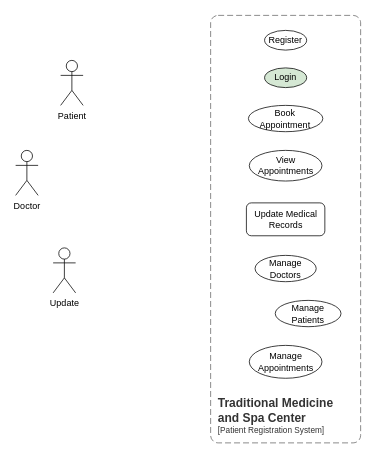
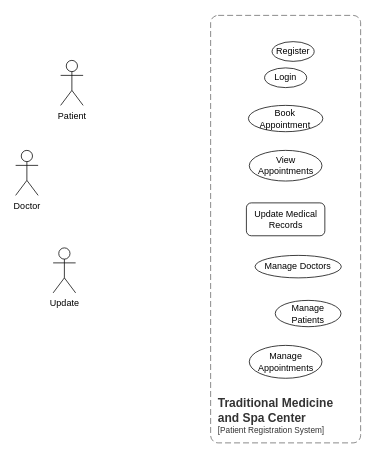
(285, 40) -> (293, 51)
(285, 78) -> (285, 78)
(285, 269) -> (298, 267)
